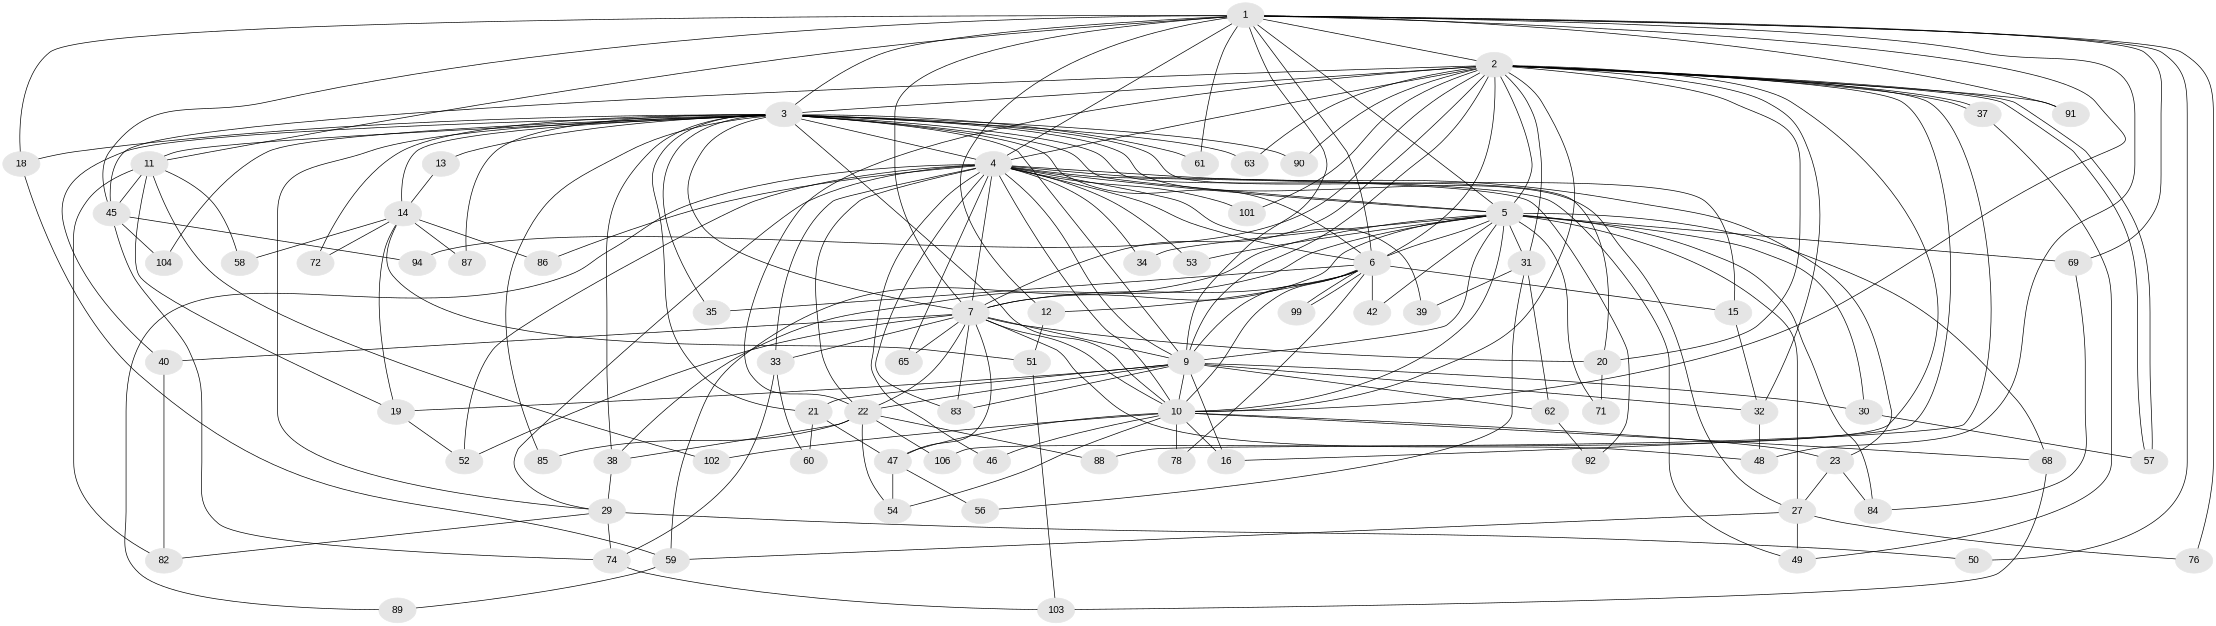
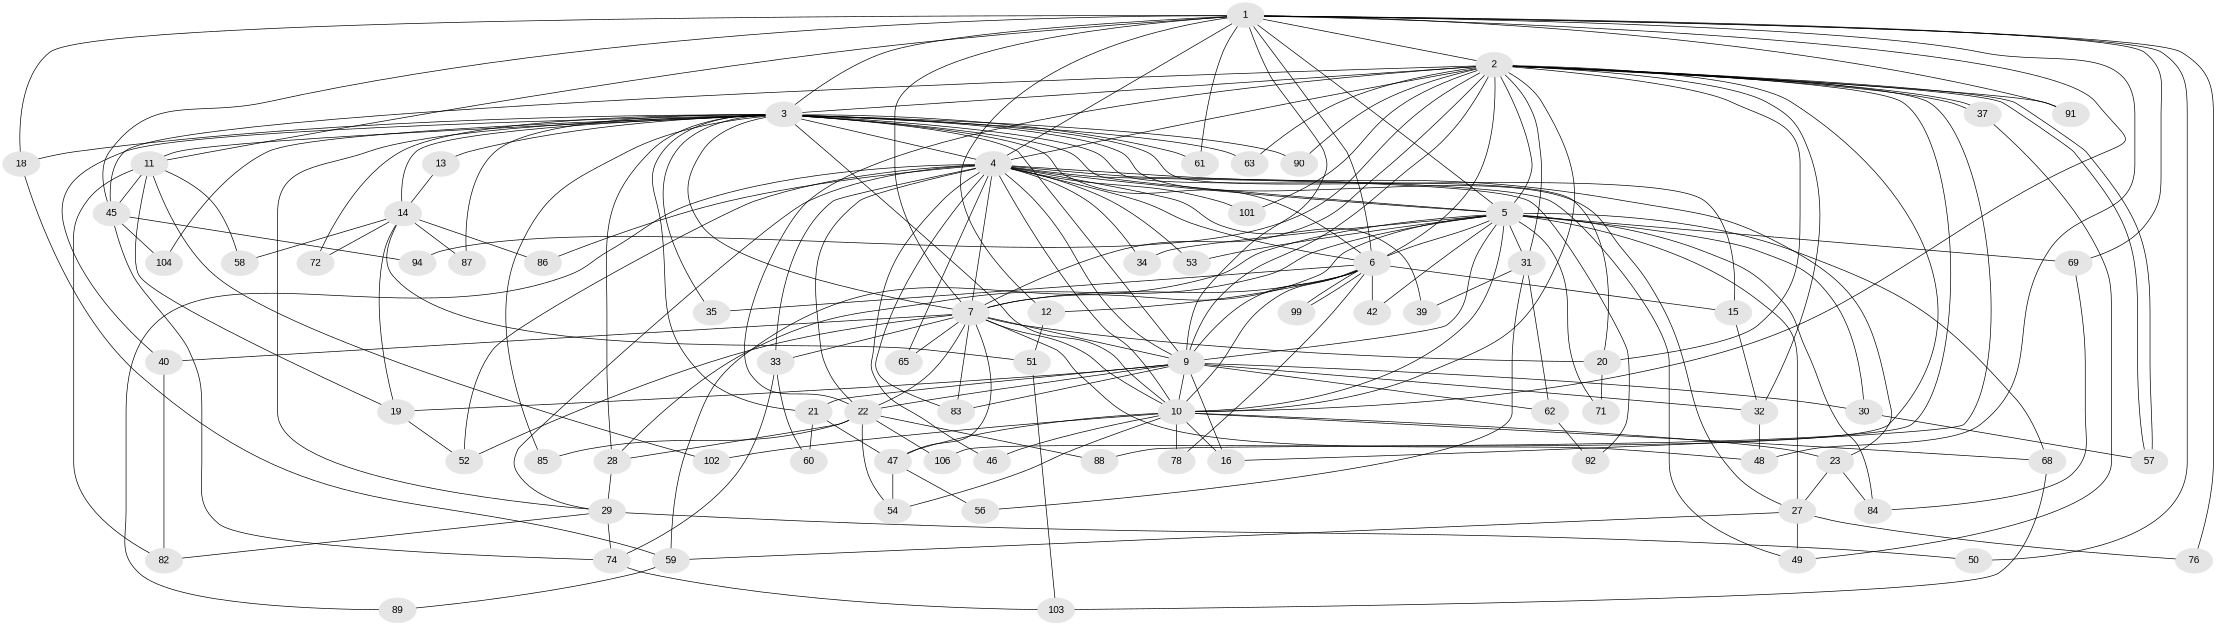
(612, 462) -> (612, 462)
